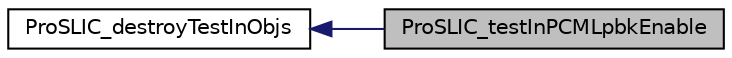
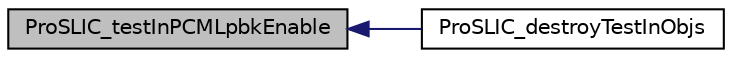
(358, 29) -> (395, 29)
